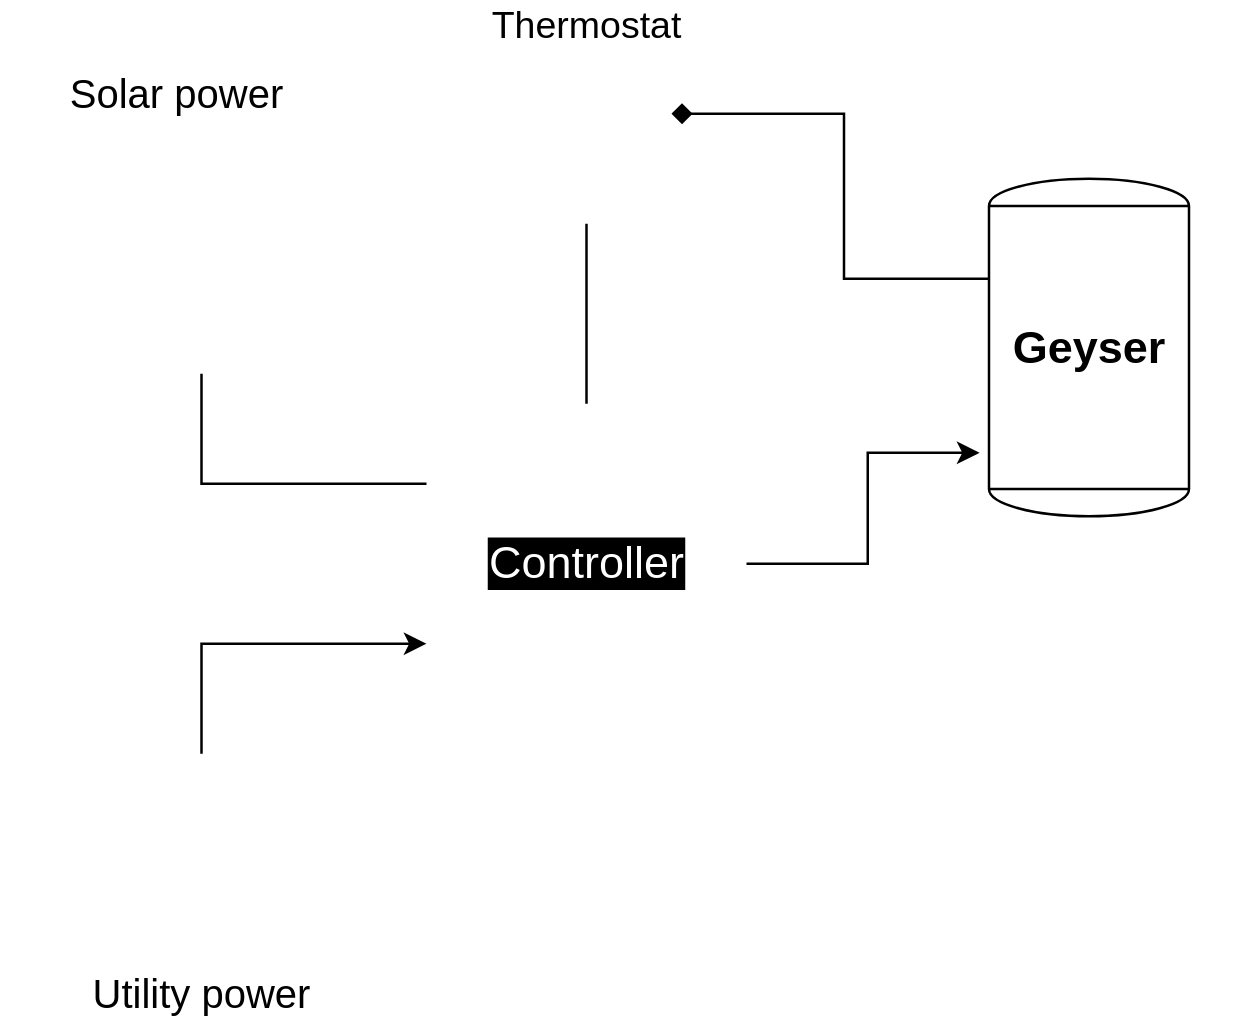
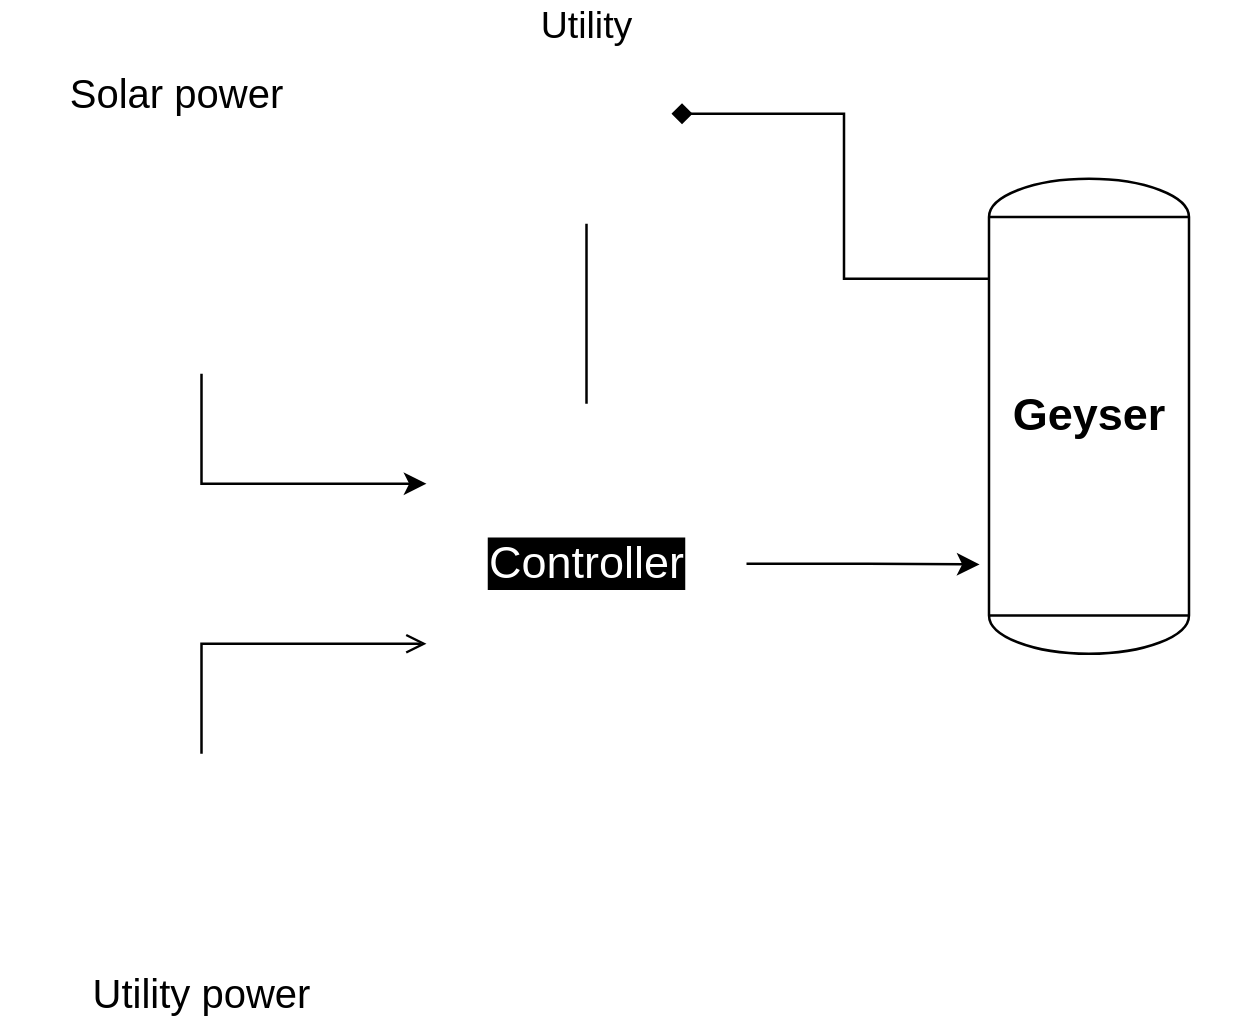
(588, 24) -> (588, 24)
(1089, 348) -> (1089, 416)
(416, 484) -> (408, 484)
(408, 644) -> (412, 644)
